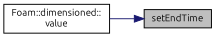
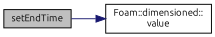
(122, 19) -> (84, 19)
